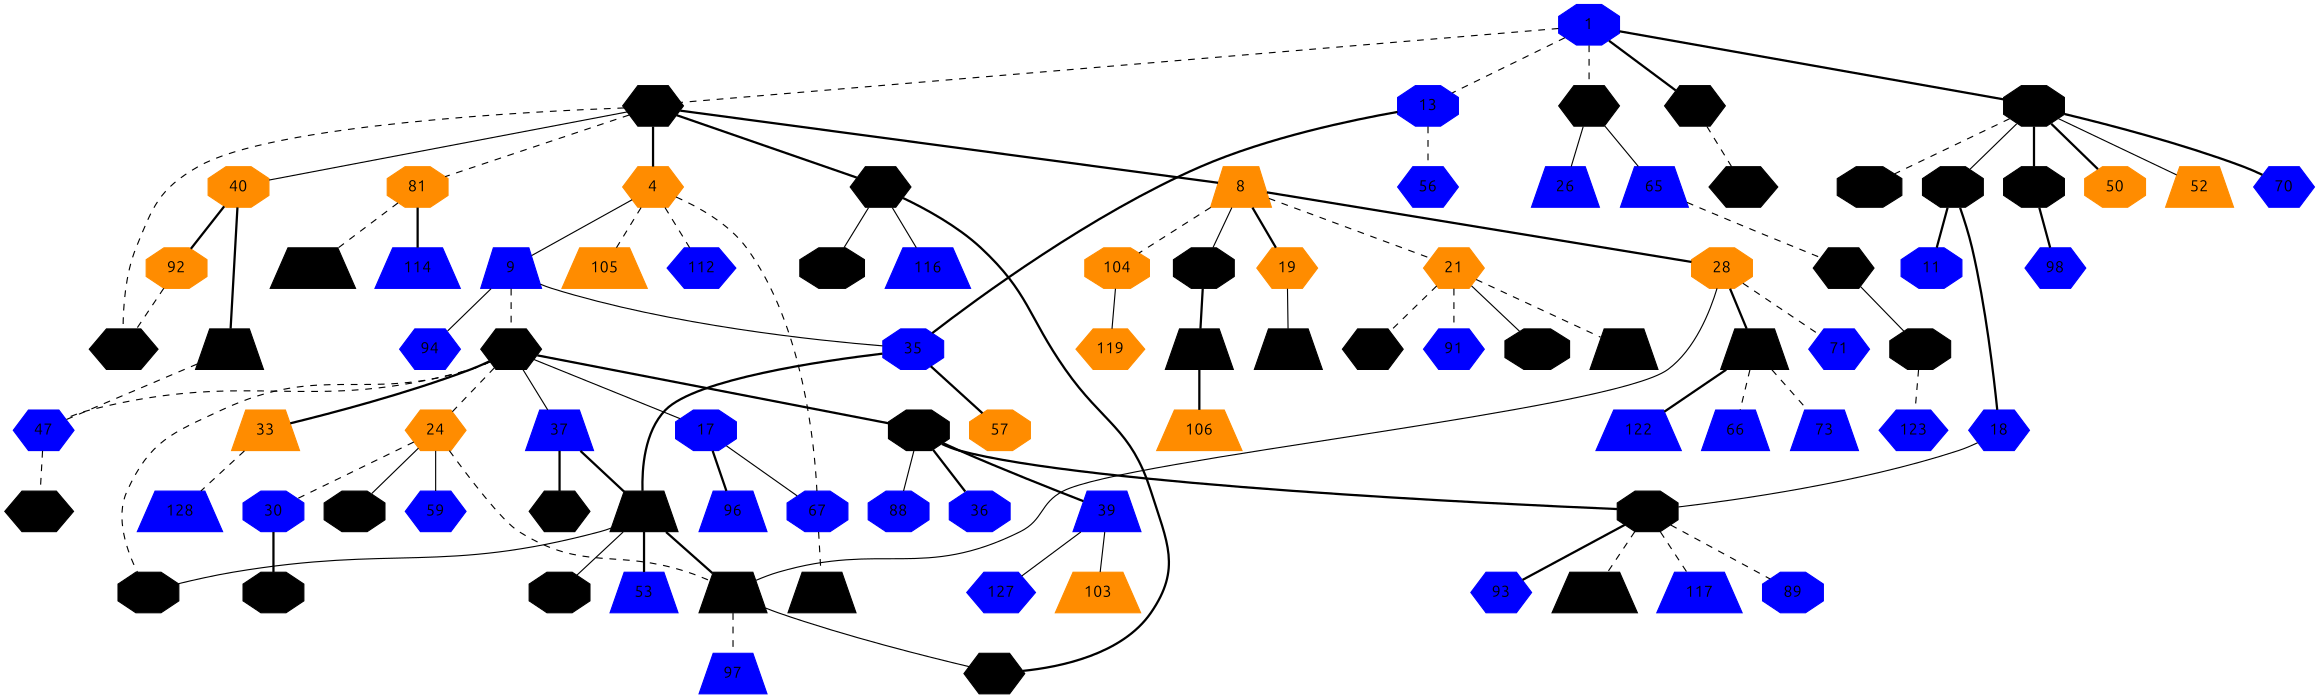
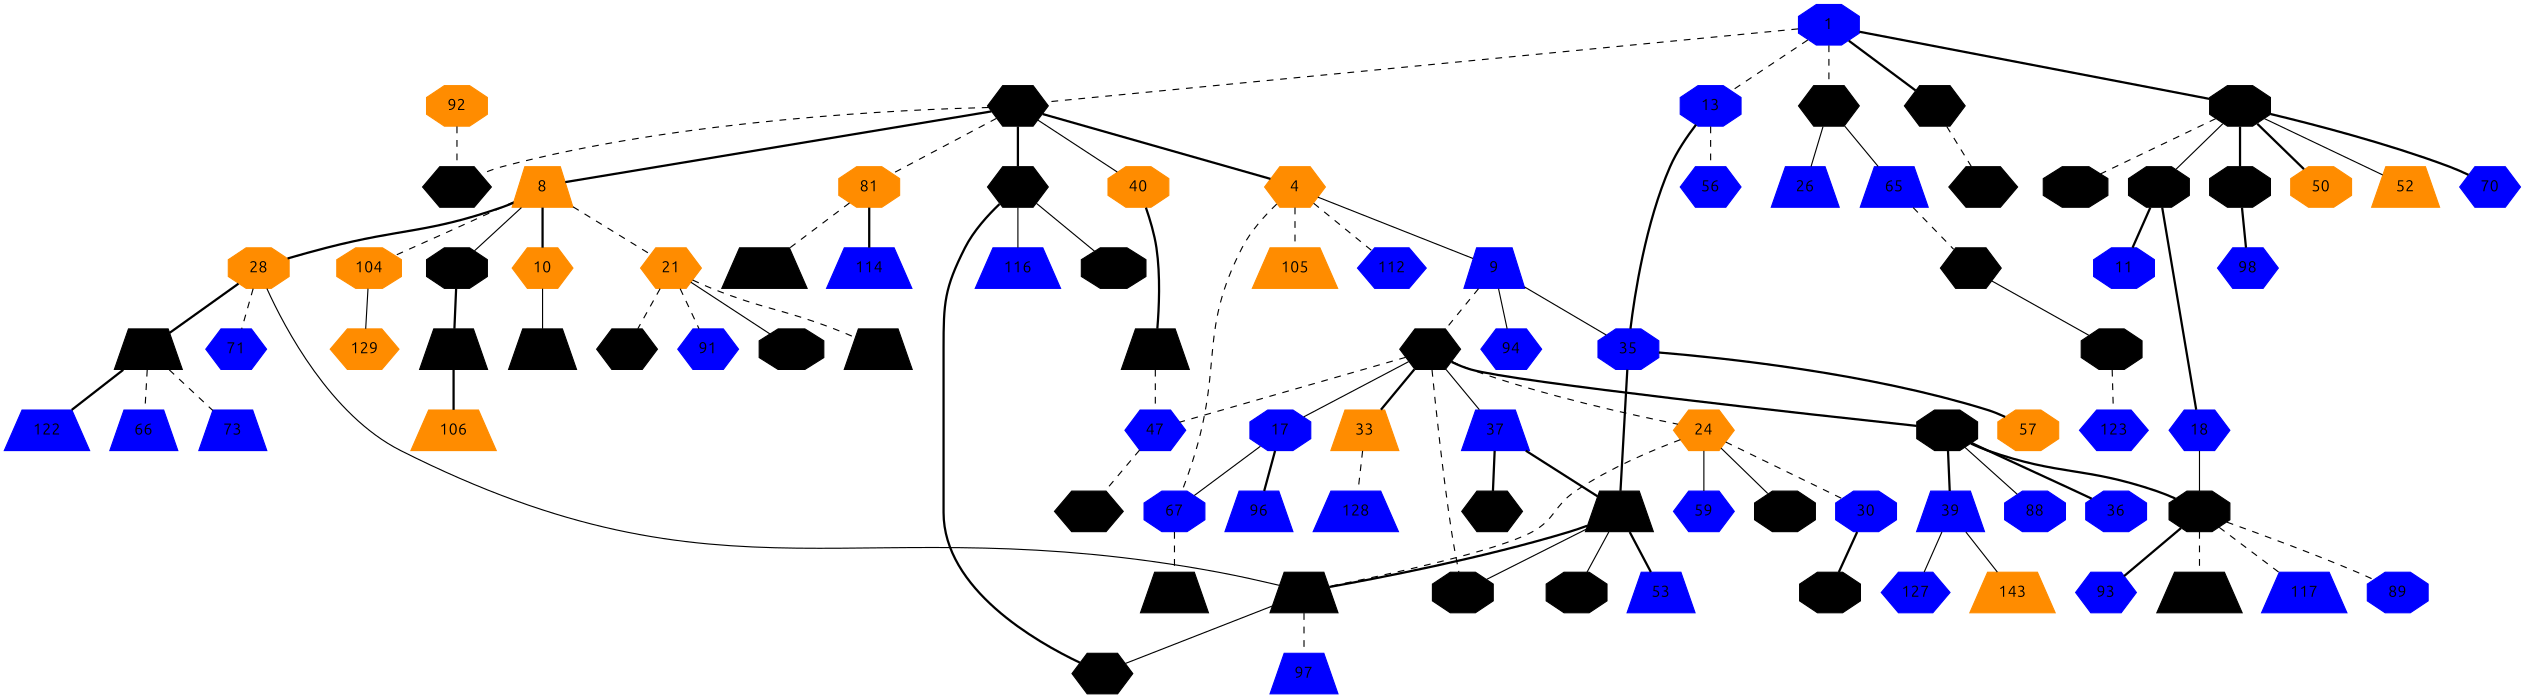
(208, 228) -> none
(1287, 268) -> (543, 268)
(1110, 349) -> (365, 349)
(1098, 592) -> (2013, 592)
